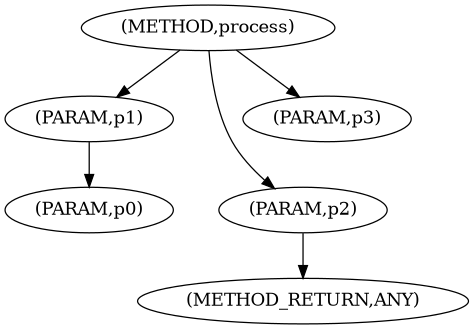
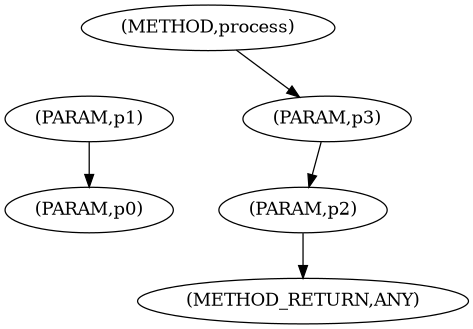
(154, 70) -> none
(223, 122) -> (317, 158)
